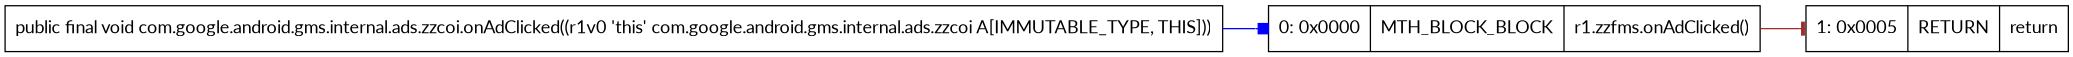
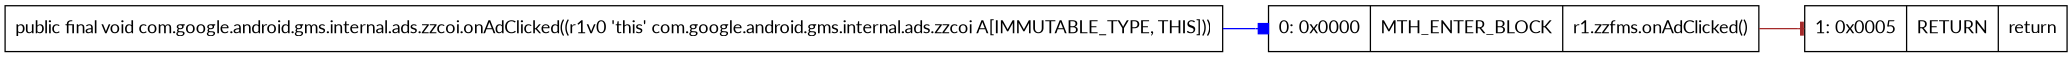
(1467, 28) -> (1467, 28)
